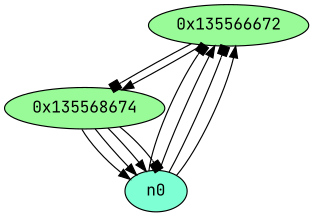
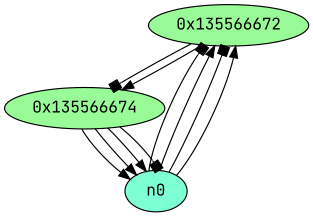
(85, 108) -> (85, 108)
